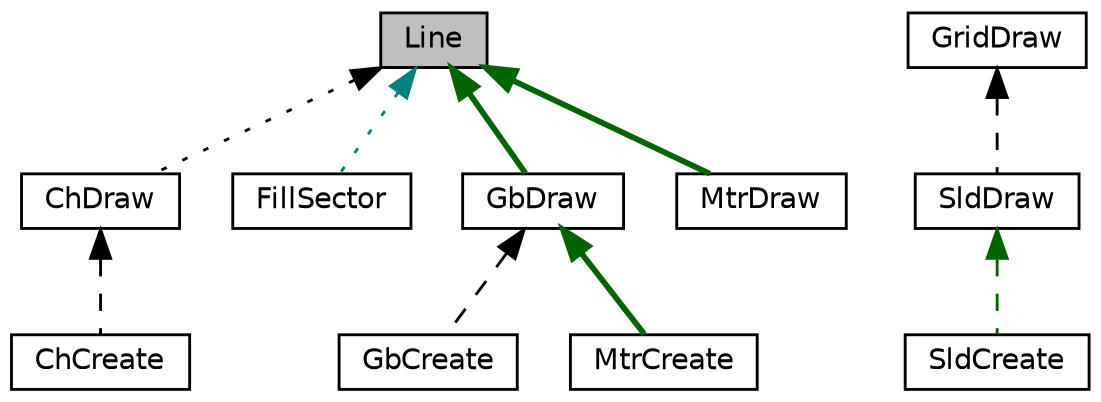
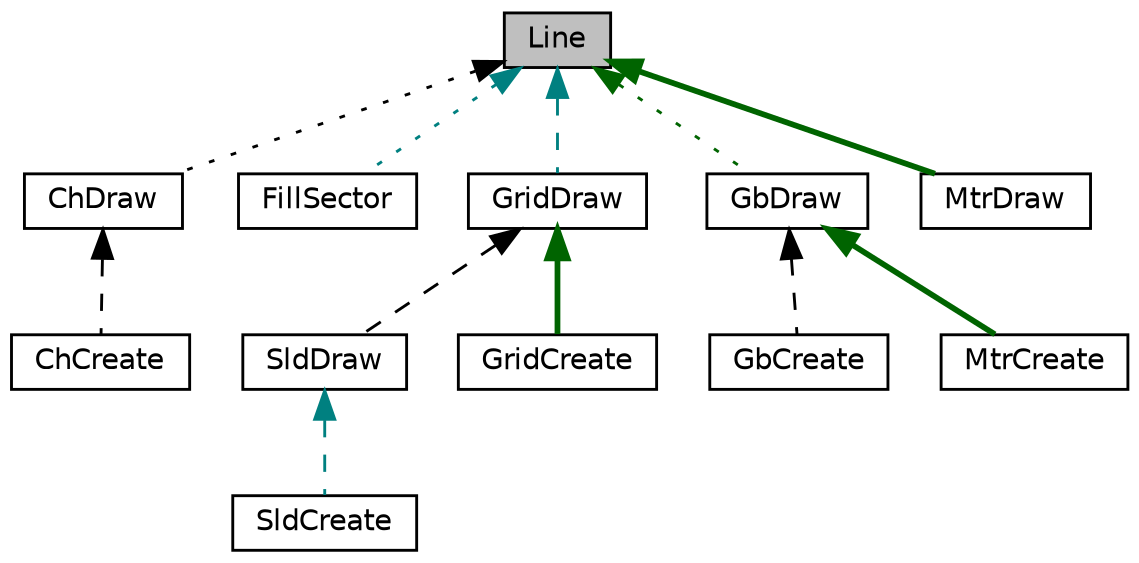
(497, 133) -> (685, 129)
none -> (557, 136)
(997, 297) -> (325, 458)
none -> (557, 362)
